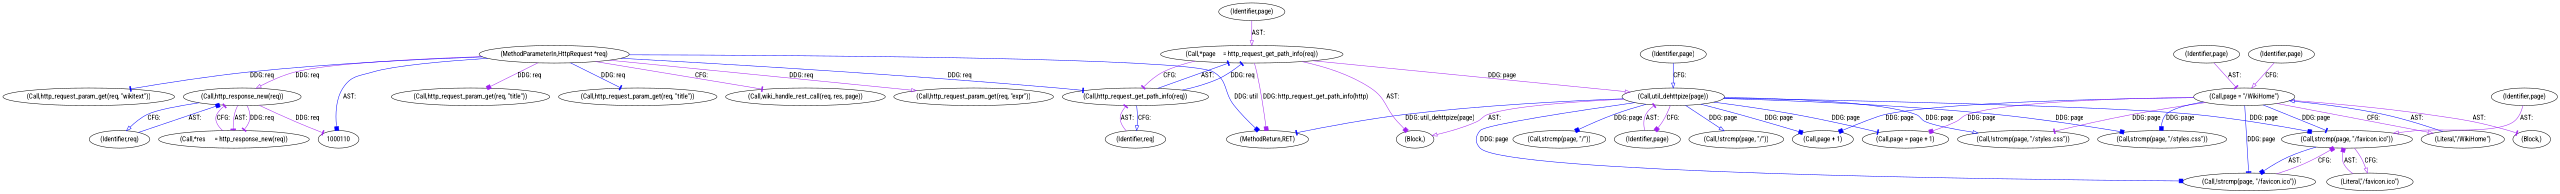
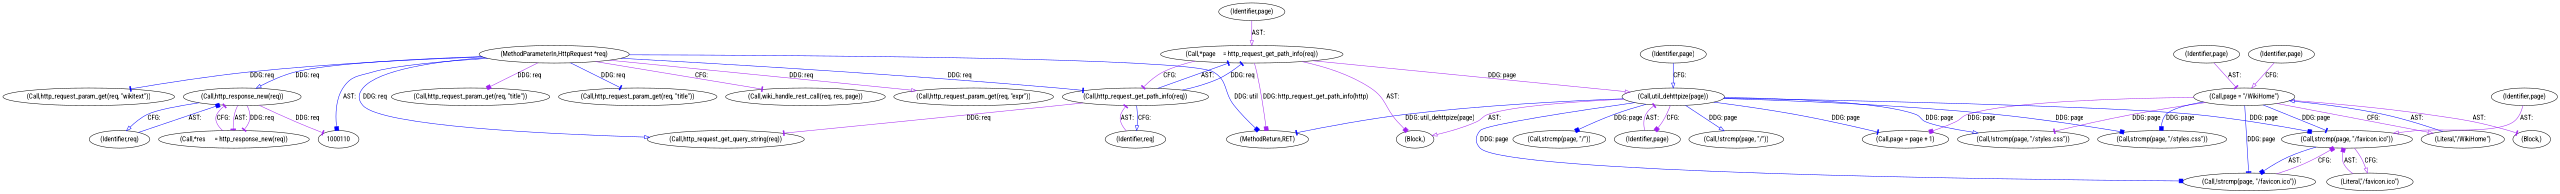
(370, 62) -> (370, 62)
none -> (726, 139)
(1823, 139) -> none
